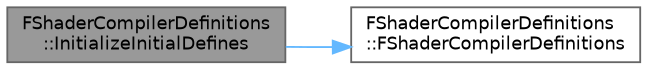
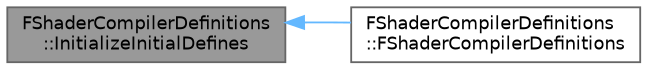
(309, 47) -> (328, 22)
